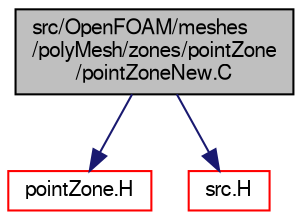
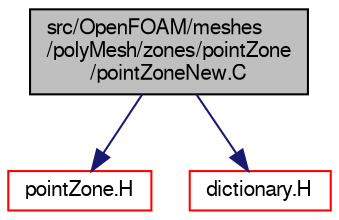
(229, 191) -> (260, 191)
